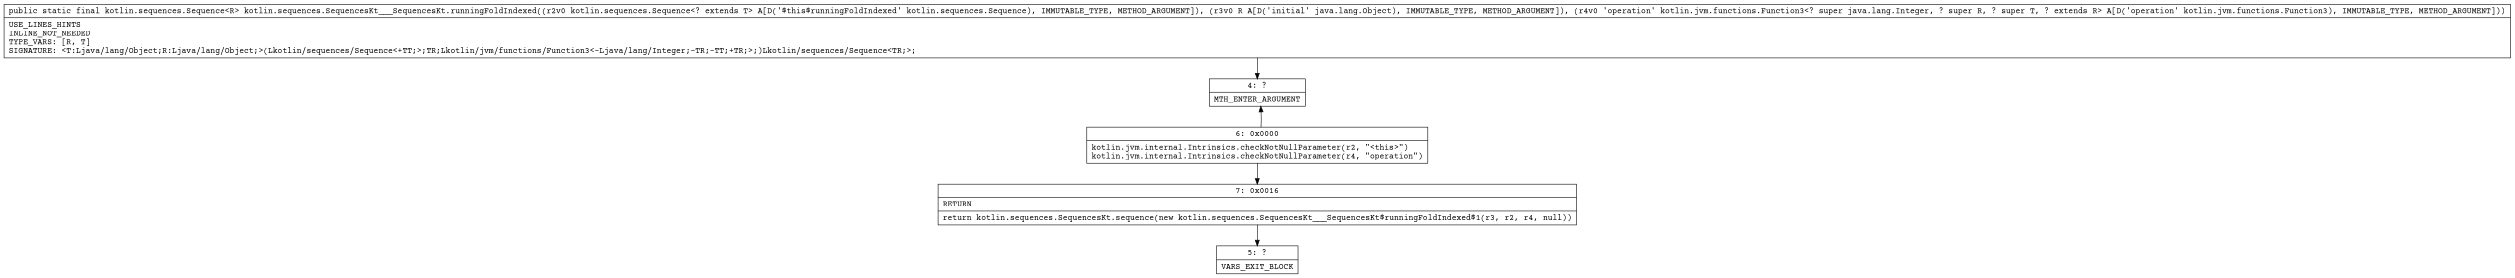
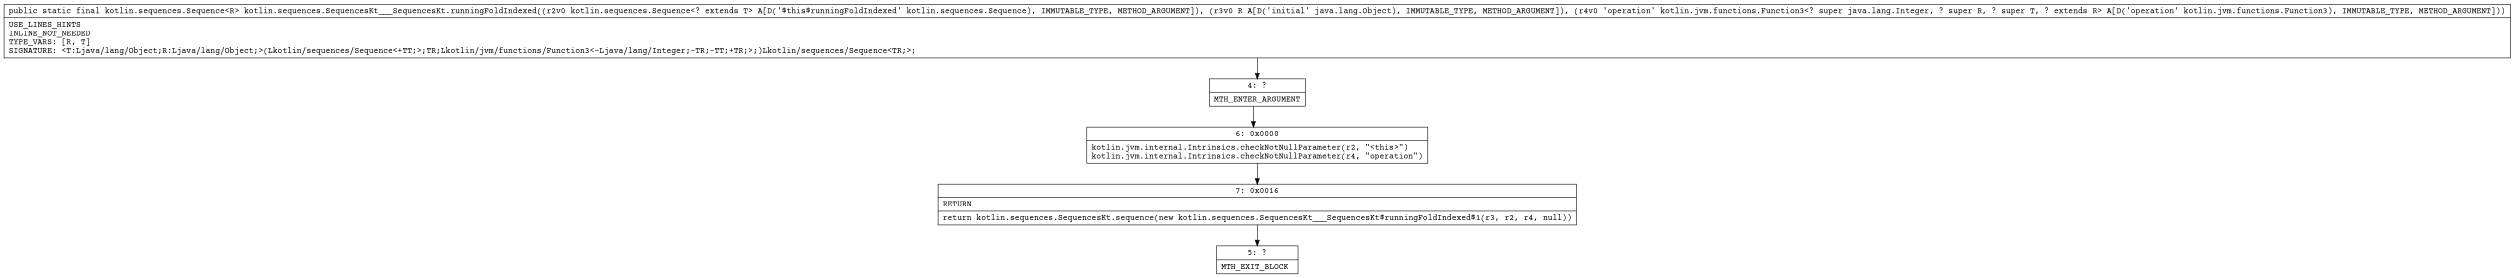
(1261, 120) -> (1253, 114)
(1257, 267) -> (1255, 267)
